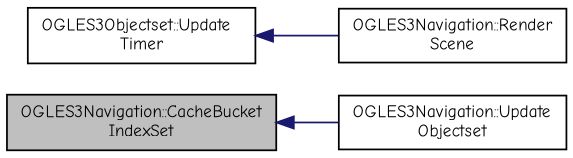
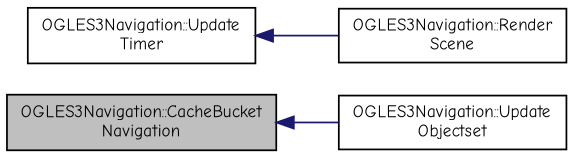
(142, 36) -> (142, 36)
(142, 122) -> (142, 122)
